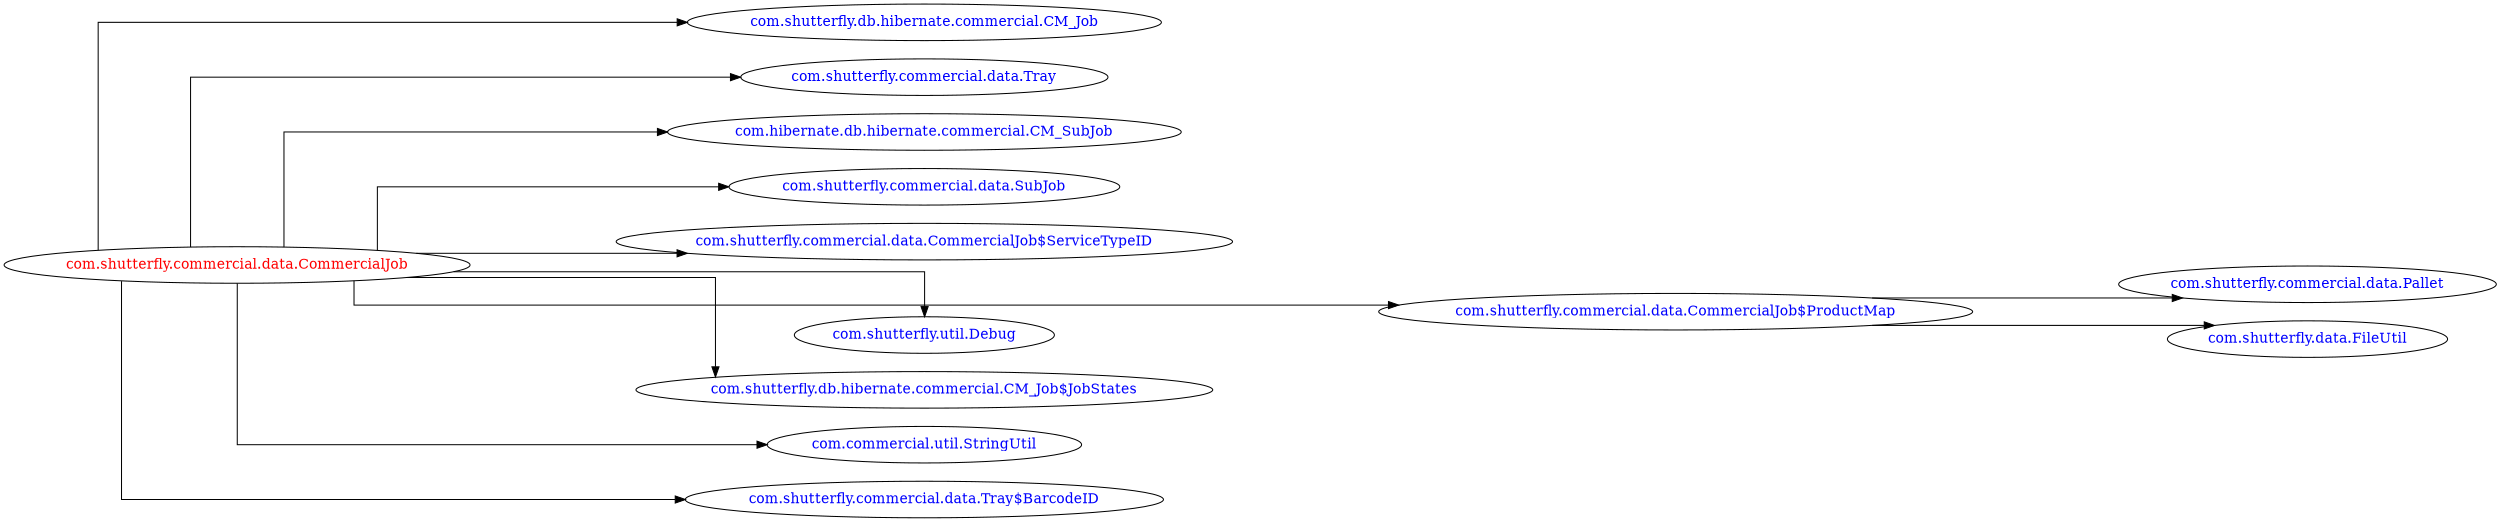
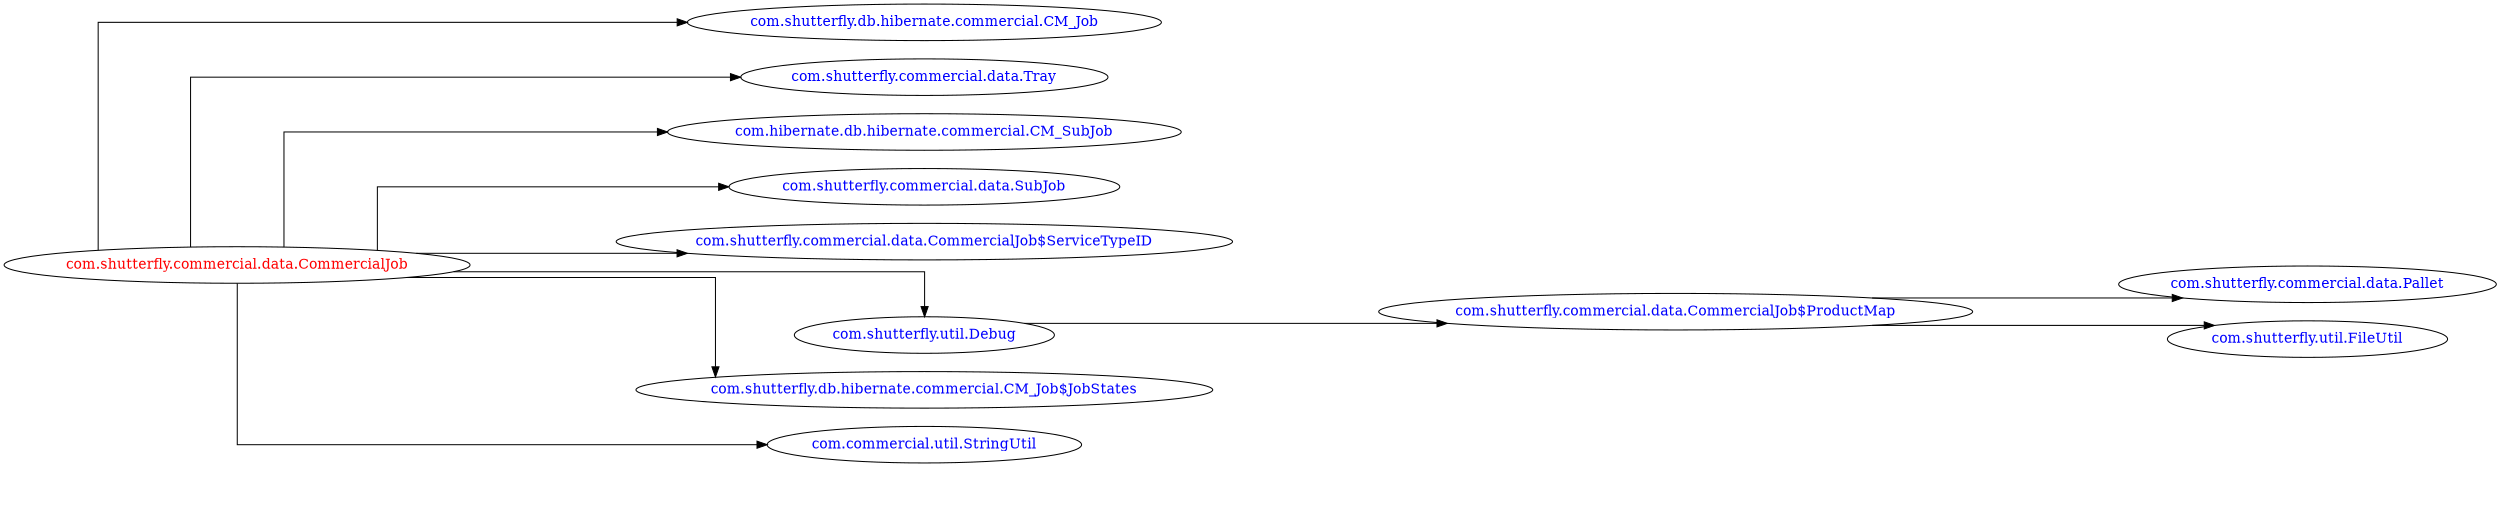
(859, 305) -> (1231, 323)
(2308, 339) -> (2308, 339)
(924, 500) -> none
